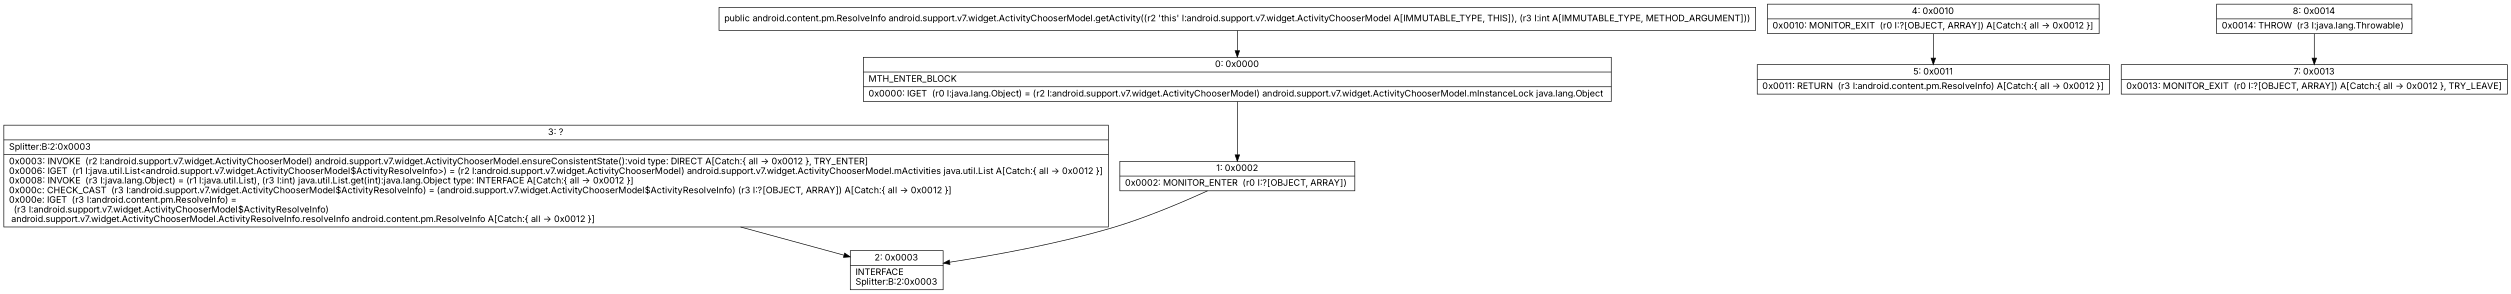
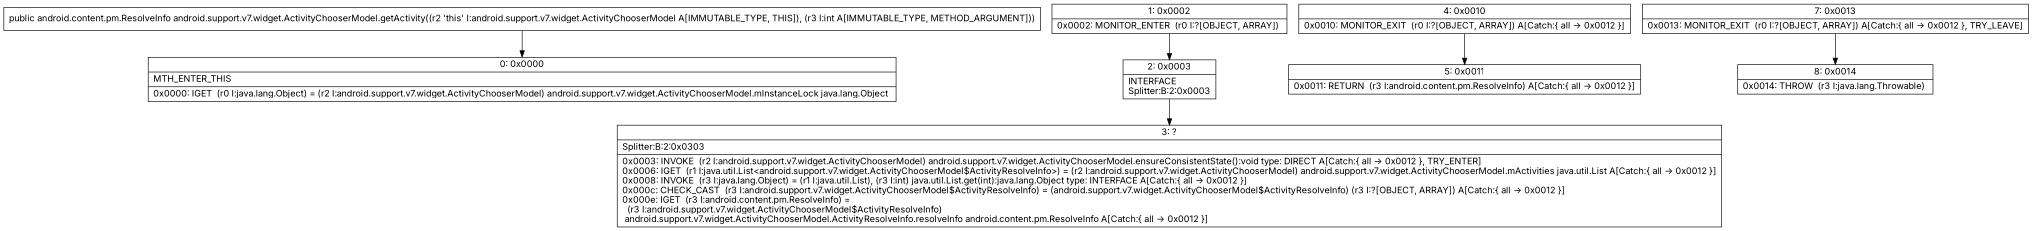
(2314, 46) -> (1835, 46)
(913, 79) -> (192, 79)
(1237, 128) -> none
(50, 147) -> (664, 147)
(792, 241) -> (1169, 109)
